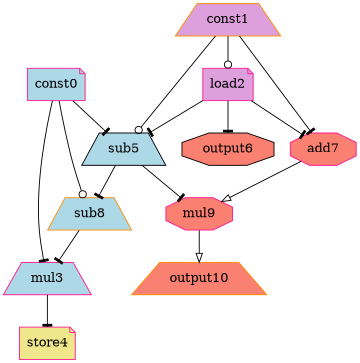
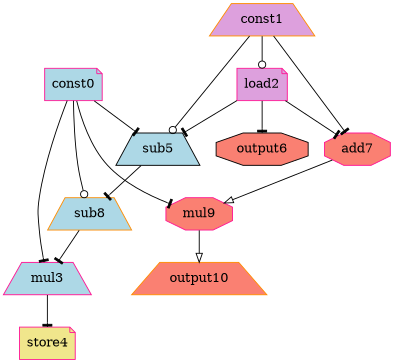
(161, 181) -> (107, 165)
